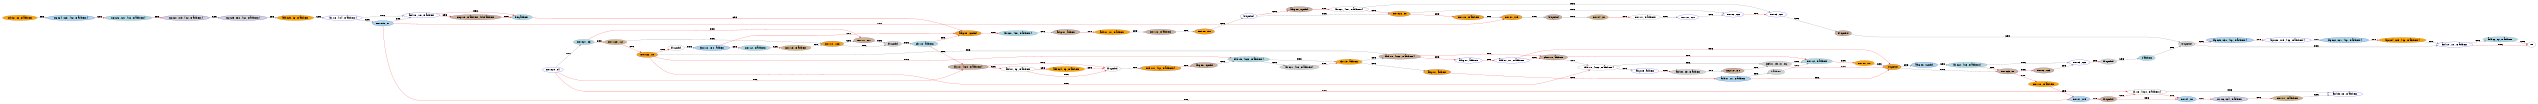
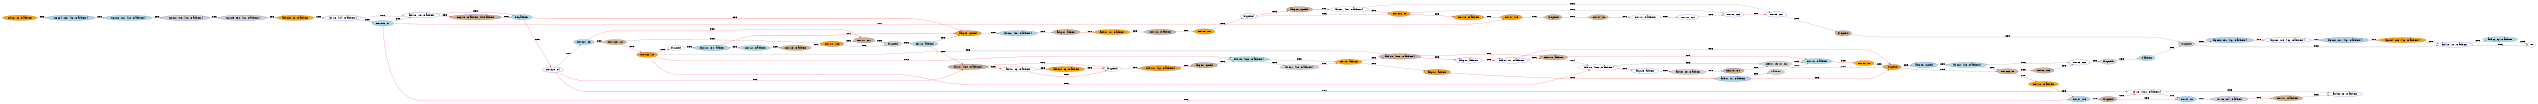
none -> (537, 43)
